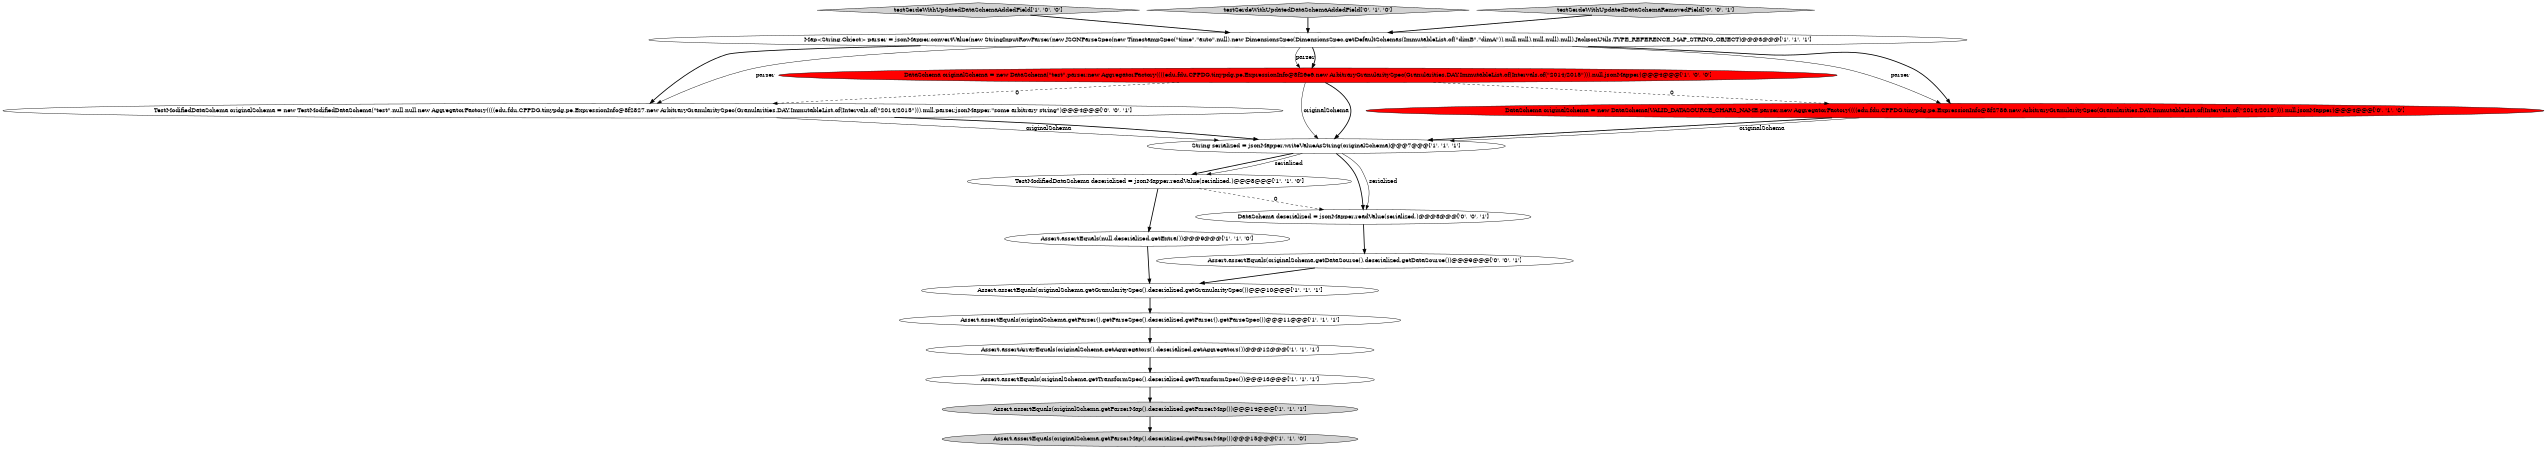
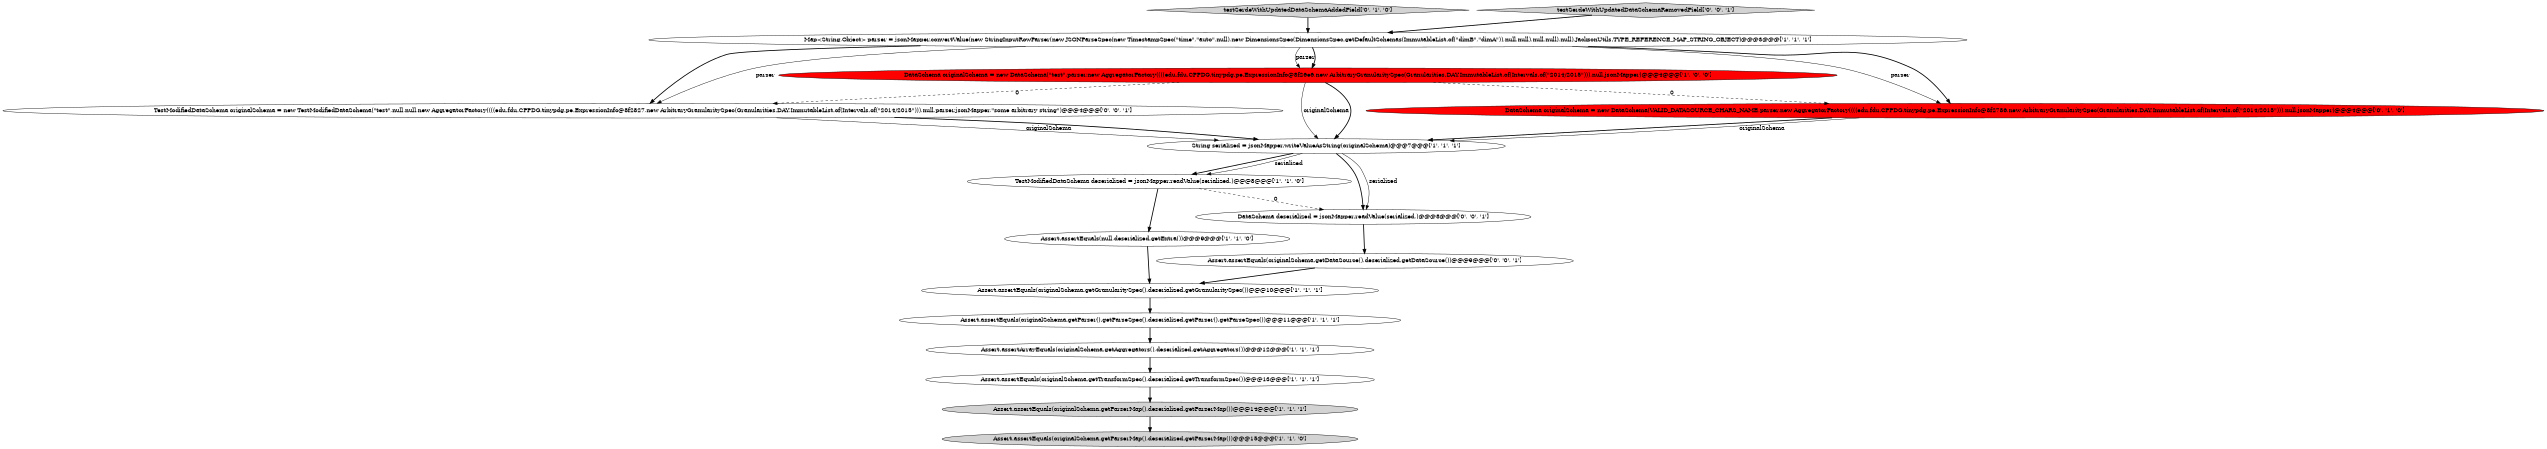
(978, 10) -> none
